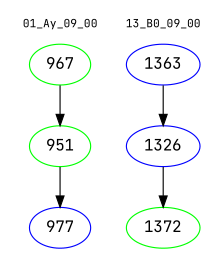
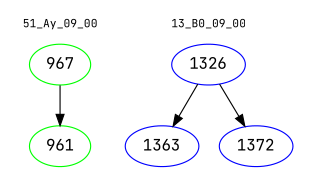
(61, 24) -> (61, 24)
(163, 100) -> (188, 100)
(60, 146) -> (60, 146)
(60, 228) -> none
(163, 228) -> (256, 146)
